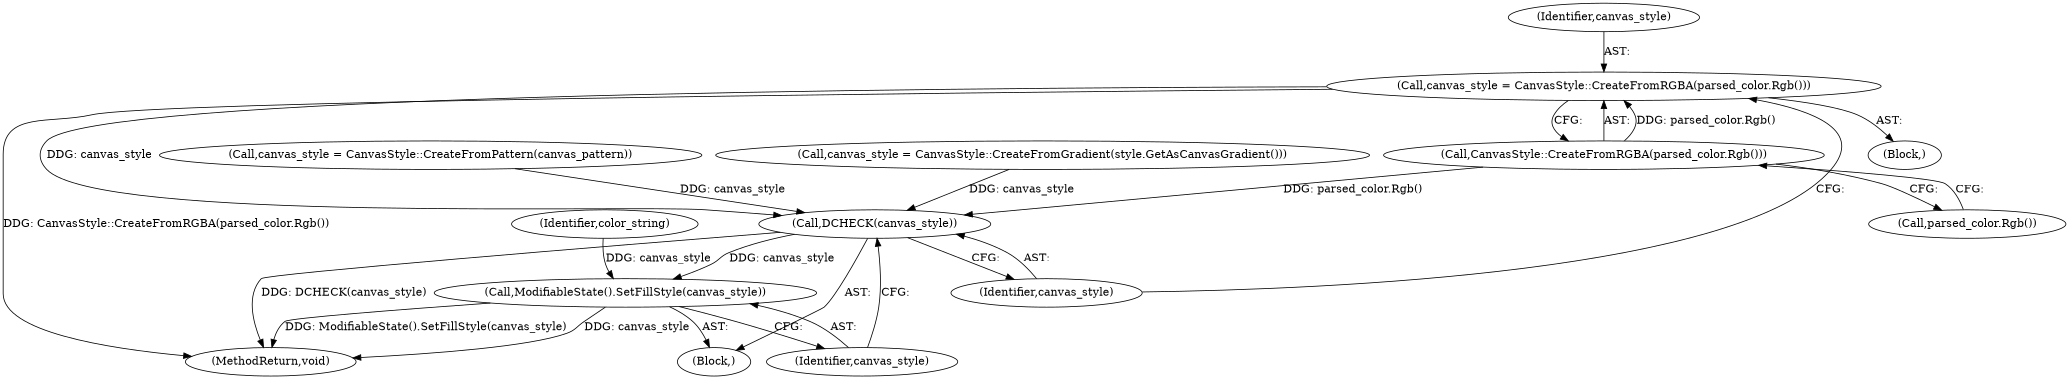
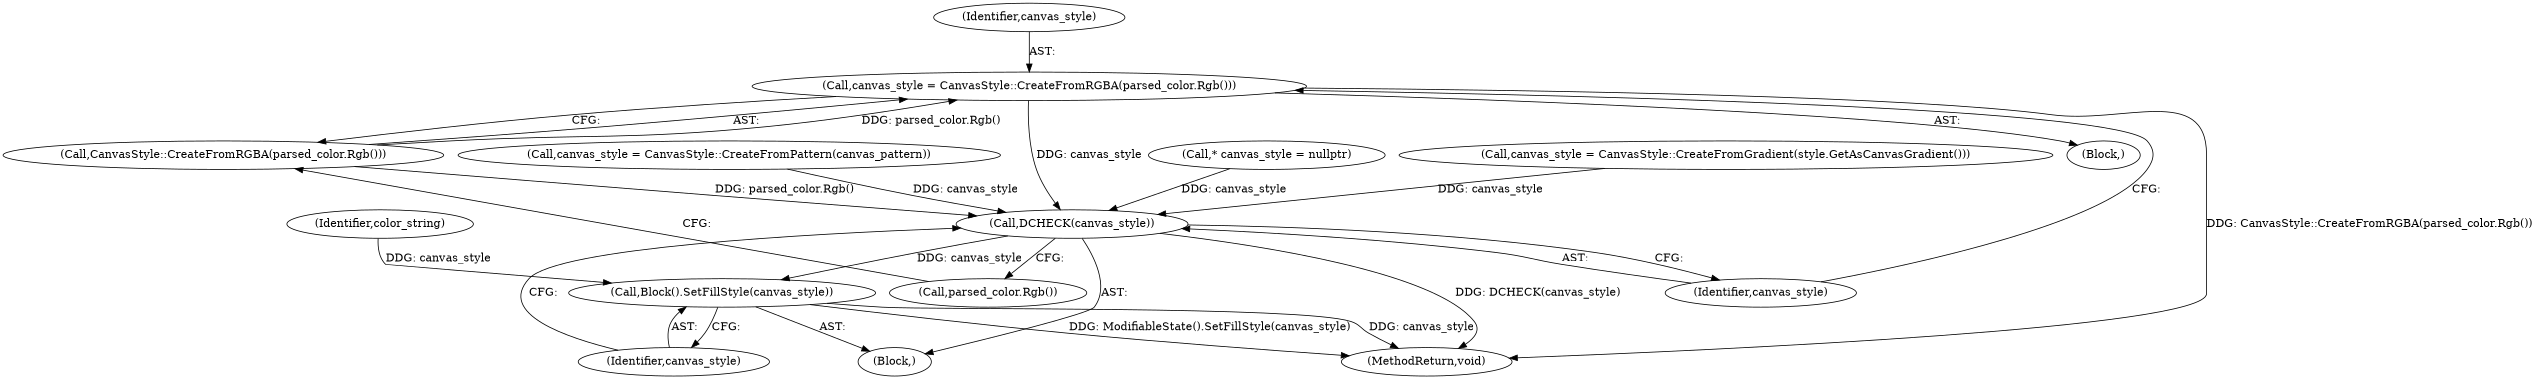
none -> (1267, 155)
(1857, 178) -> (1033, 256)
(625, 293) -> (722, 293)
